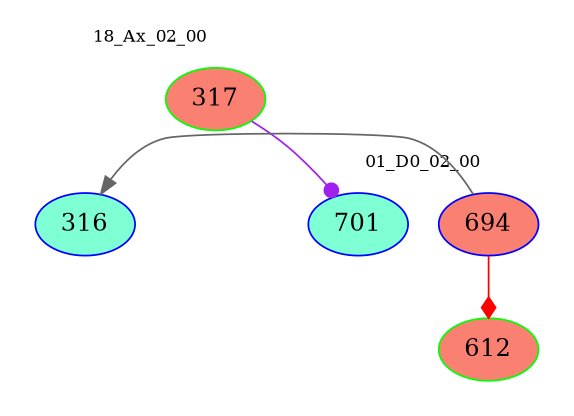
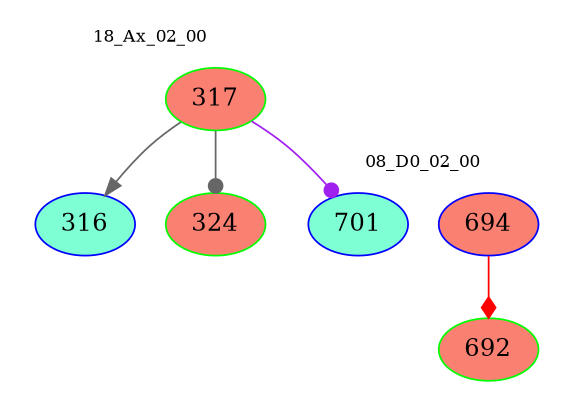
(296, 134) -> (146, 149)
(423, 163) -> (423, 163)
none -> (216, 224)
(489, 350) -> (489, 350)
